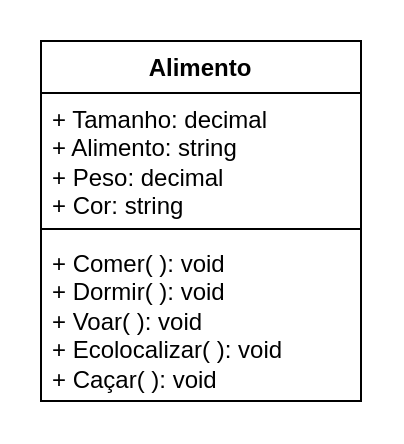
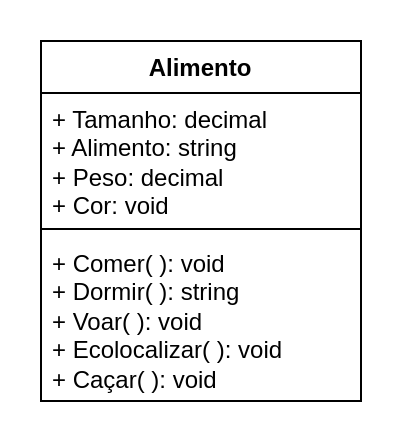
(158, 165) -> (158, 165)
(183, 323) -> (183, 323)
